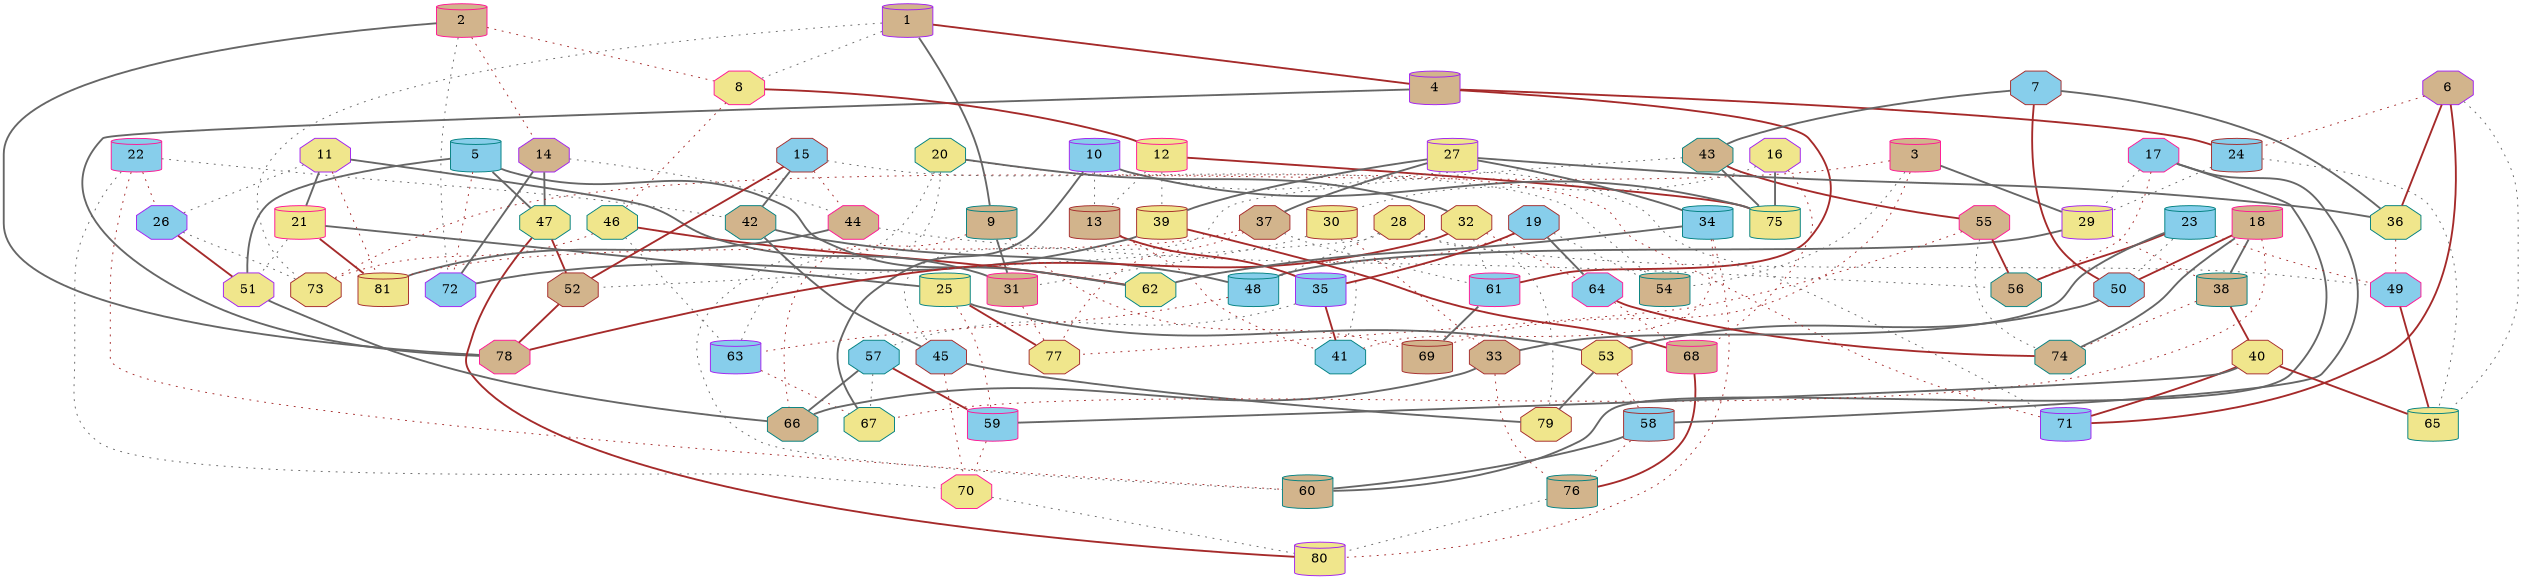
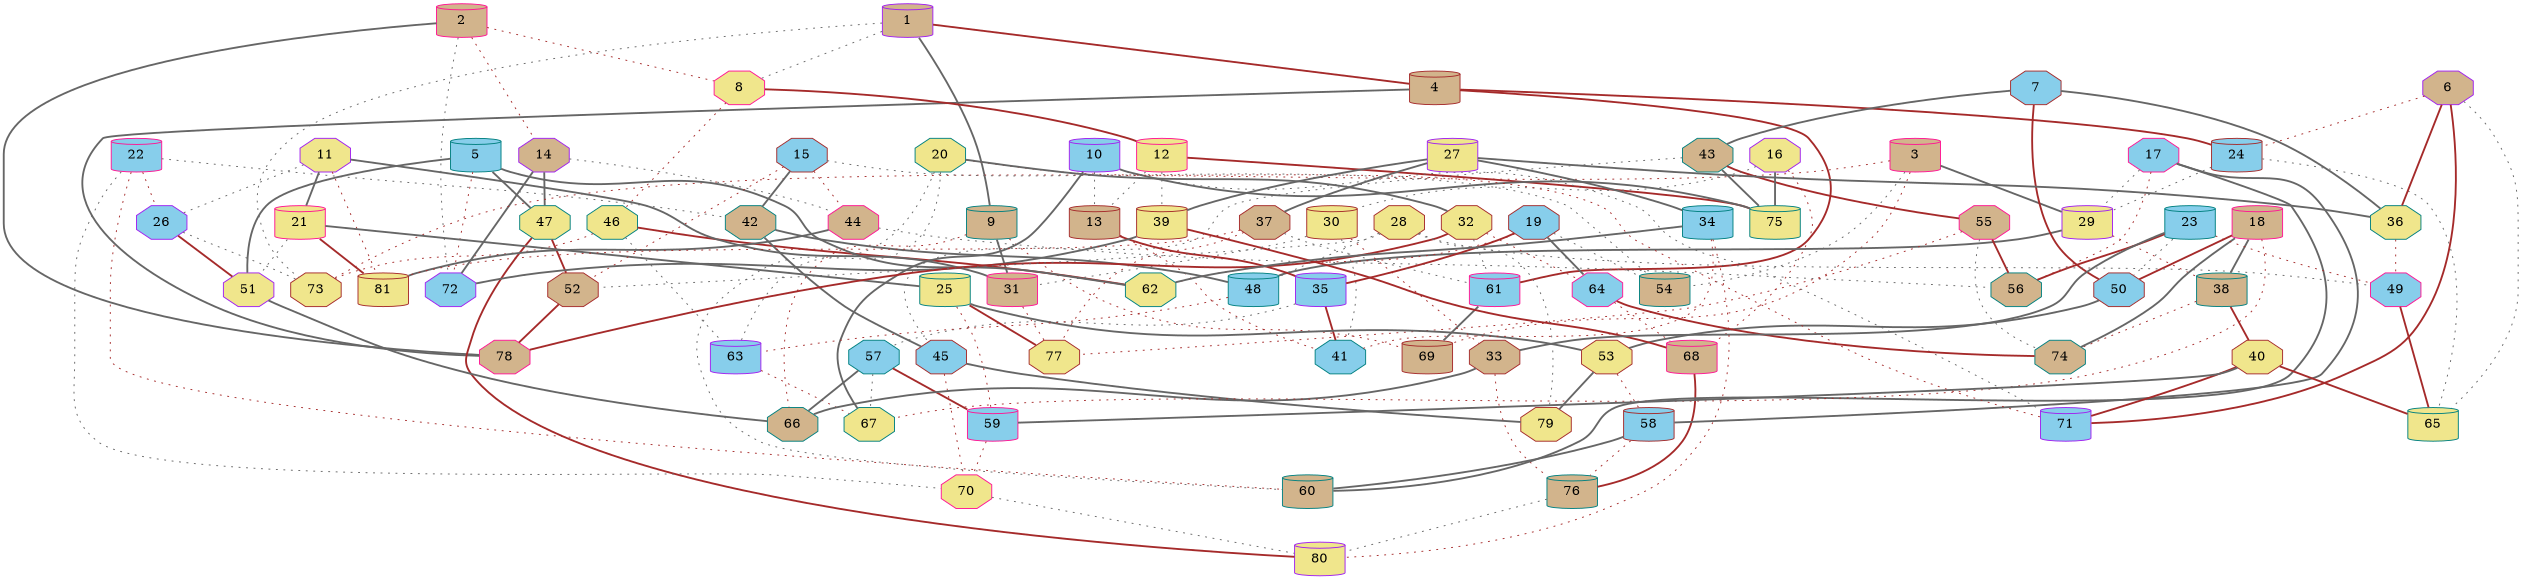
(1435, 88) -> (1435, 88)
(692, 220) -> (692, 220)
